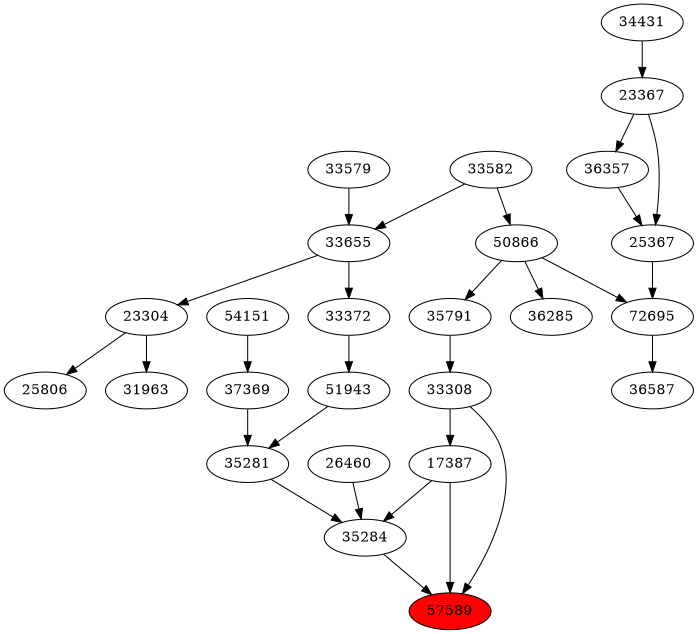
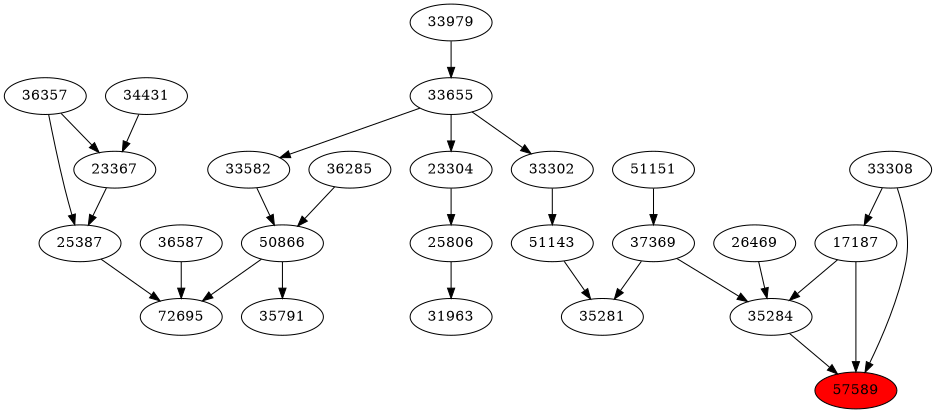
(627, 128) -> (76, 129)
(349, 170) -> (451, 22)
(425, 204) -> (355, 131)
(652, 243) -> (80, 243)
(532, 276) -> (320, 203)
(248, 317) -> (654, 170)
(349, 317) -> (552, 170)
(146, 349) -> (451, 275)
(450, 349) -> none
(652, 349) -> (181, 275)
(349, 390) -> (552, 243)
(349, 464) -> (755, 243)
(450, 464) -> (856, 243)
(302, 498) -> (708, 277)
